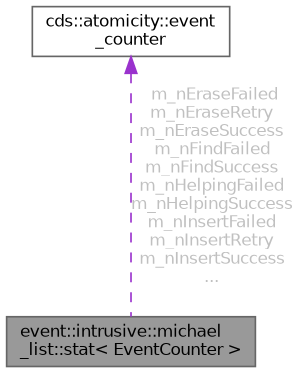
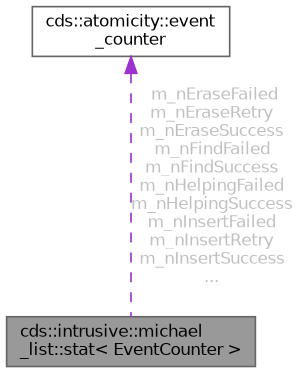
(131, 342) -> (131, 342)
